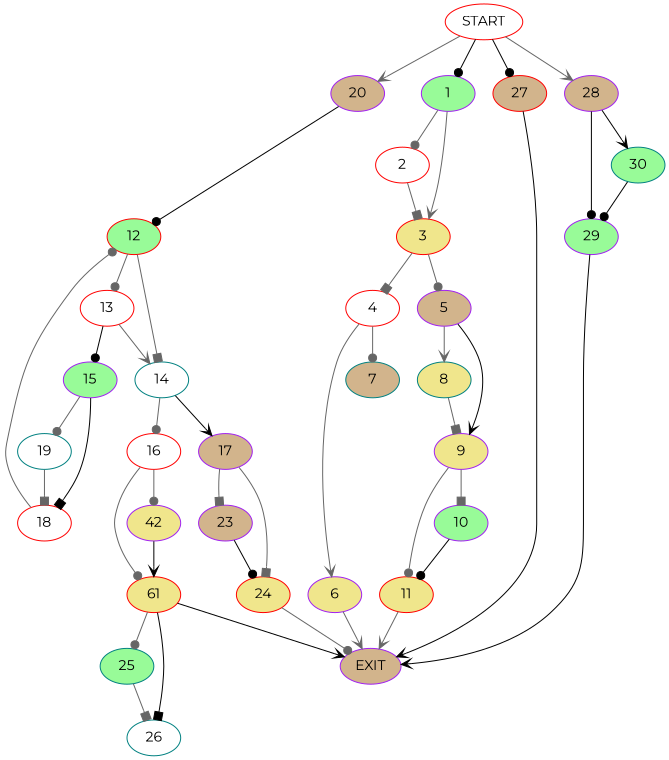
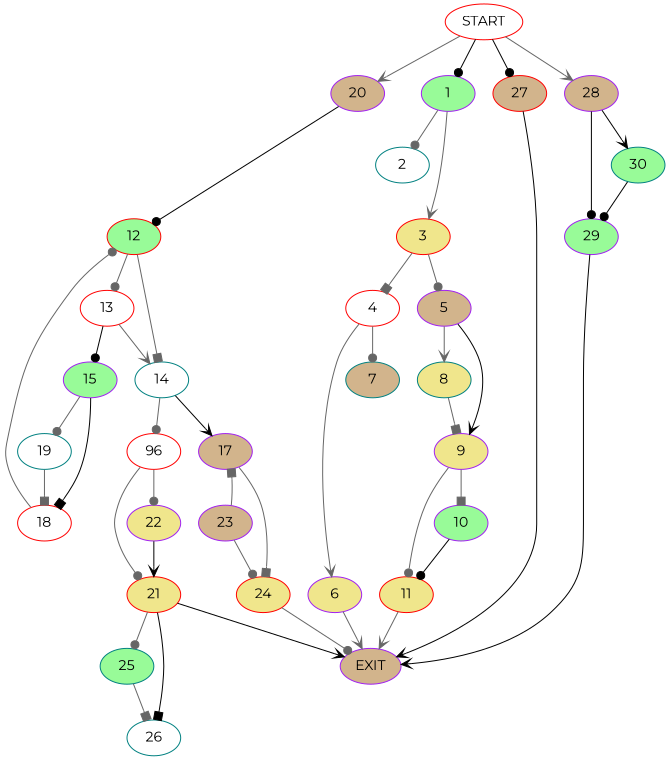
(402, 165) -> (402, 165)
(411, 196) -> none
(154, 451) -> (154, 451)
(219, 482) -> (232, 492)
(154, 523) -> (154, 523)
(242, 555) -> (242, 555)
(154, 595) -> (154, 595)
